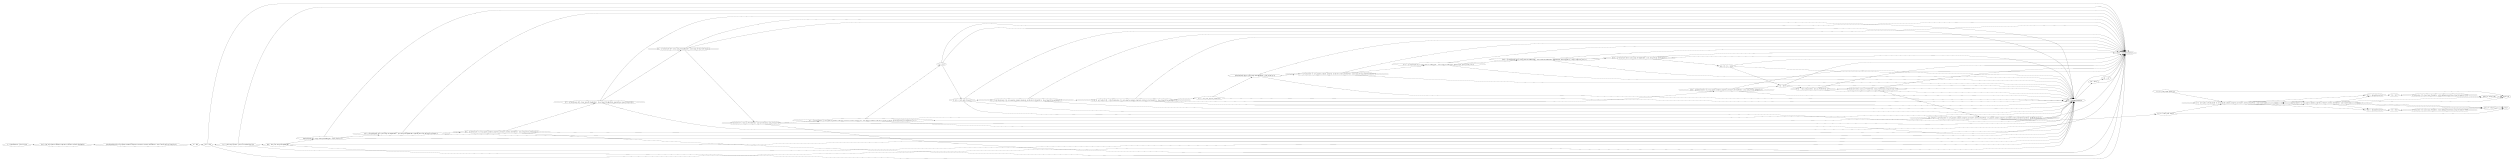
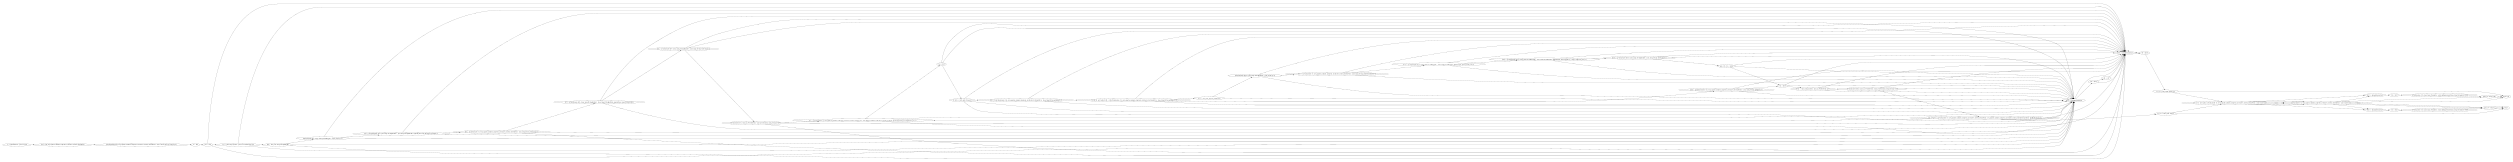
none -> (2145, 53)
